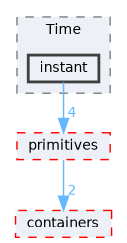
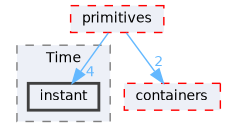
(64, 102) -> (93, 54)
